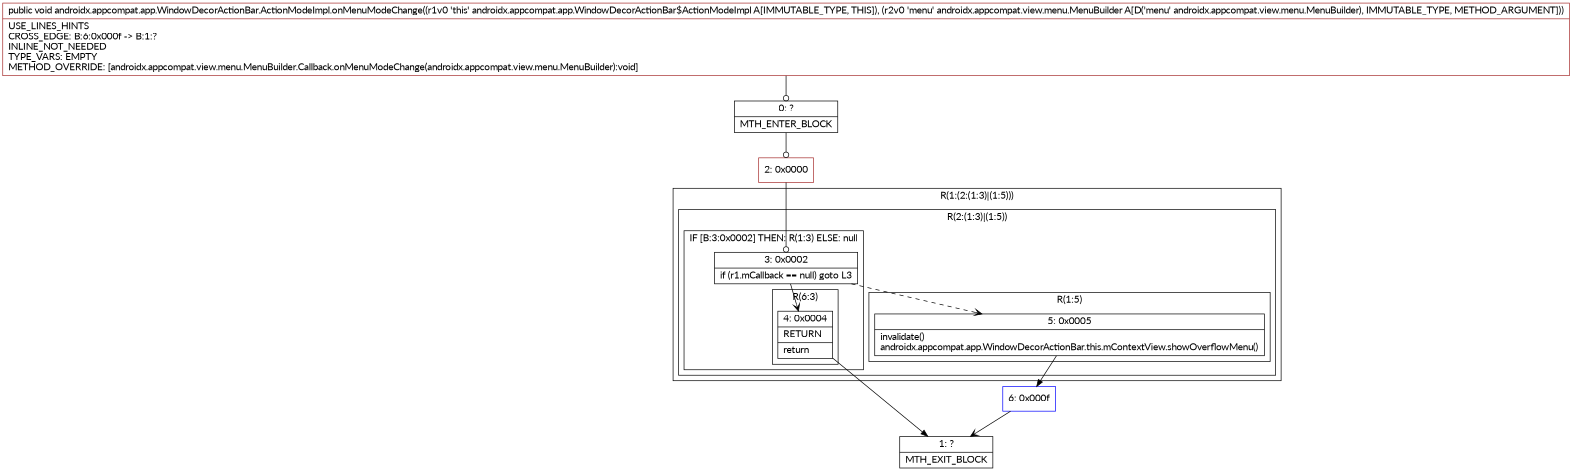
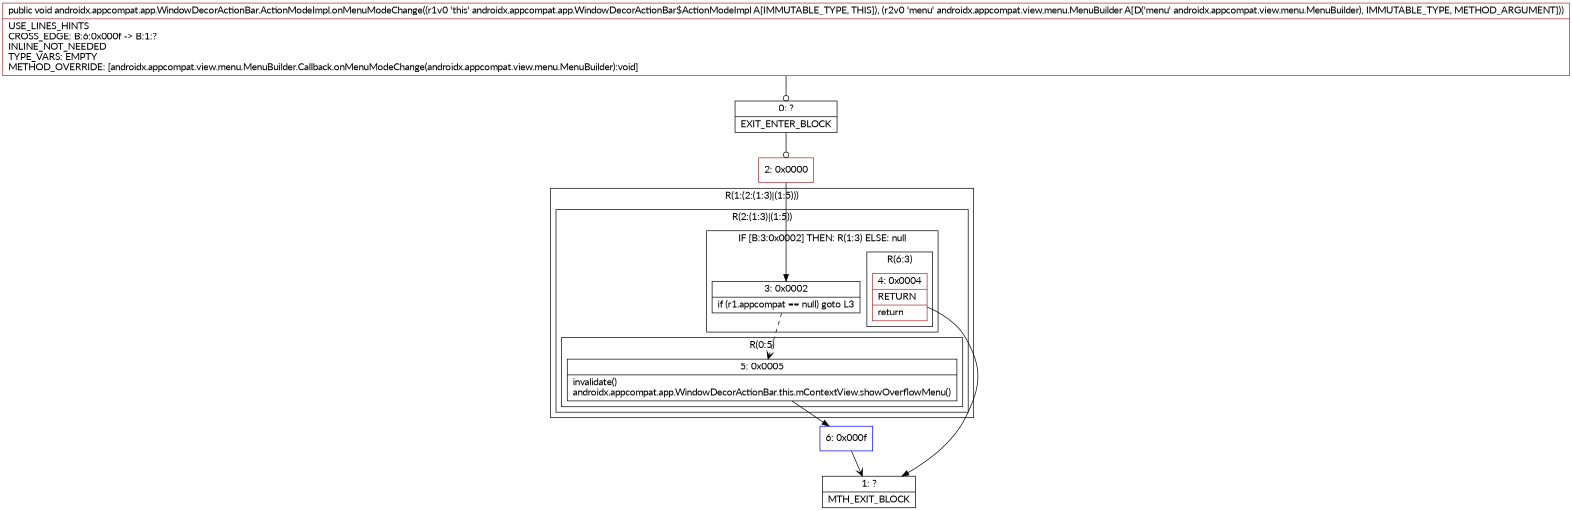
(786, 124) -> (786, 124)
(786, 215) -> (786, 226)
(786, 276) -> (786, 305)
(794, 294) -> none
(1070, 300) -> (762, 345)
(805, 335) -> (900, 297)
